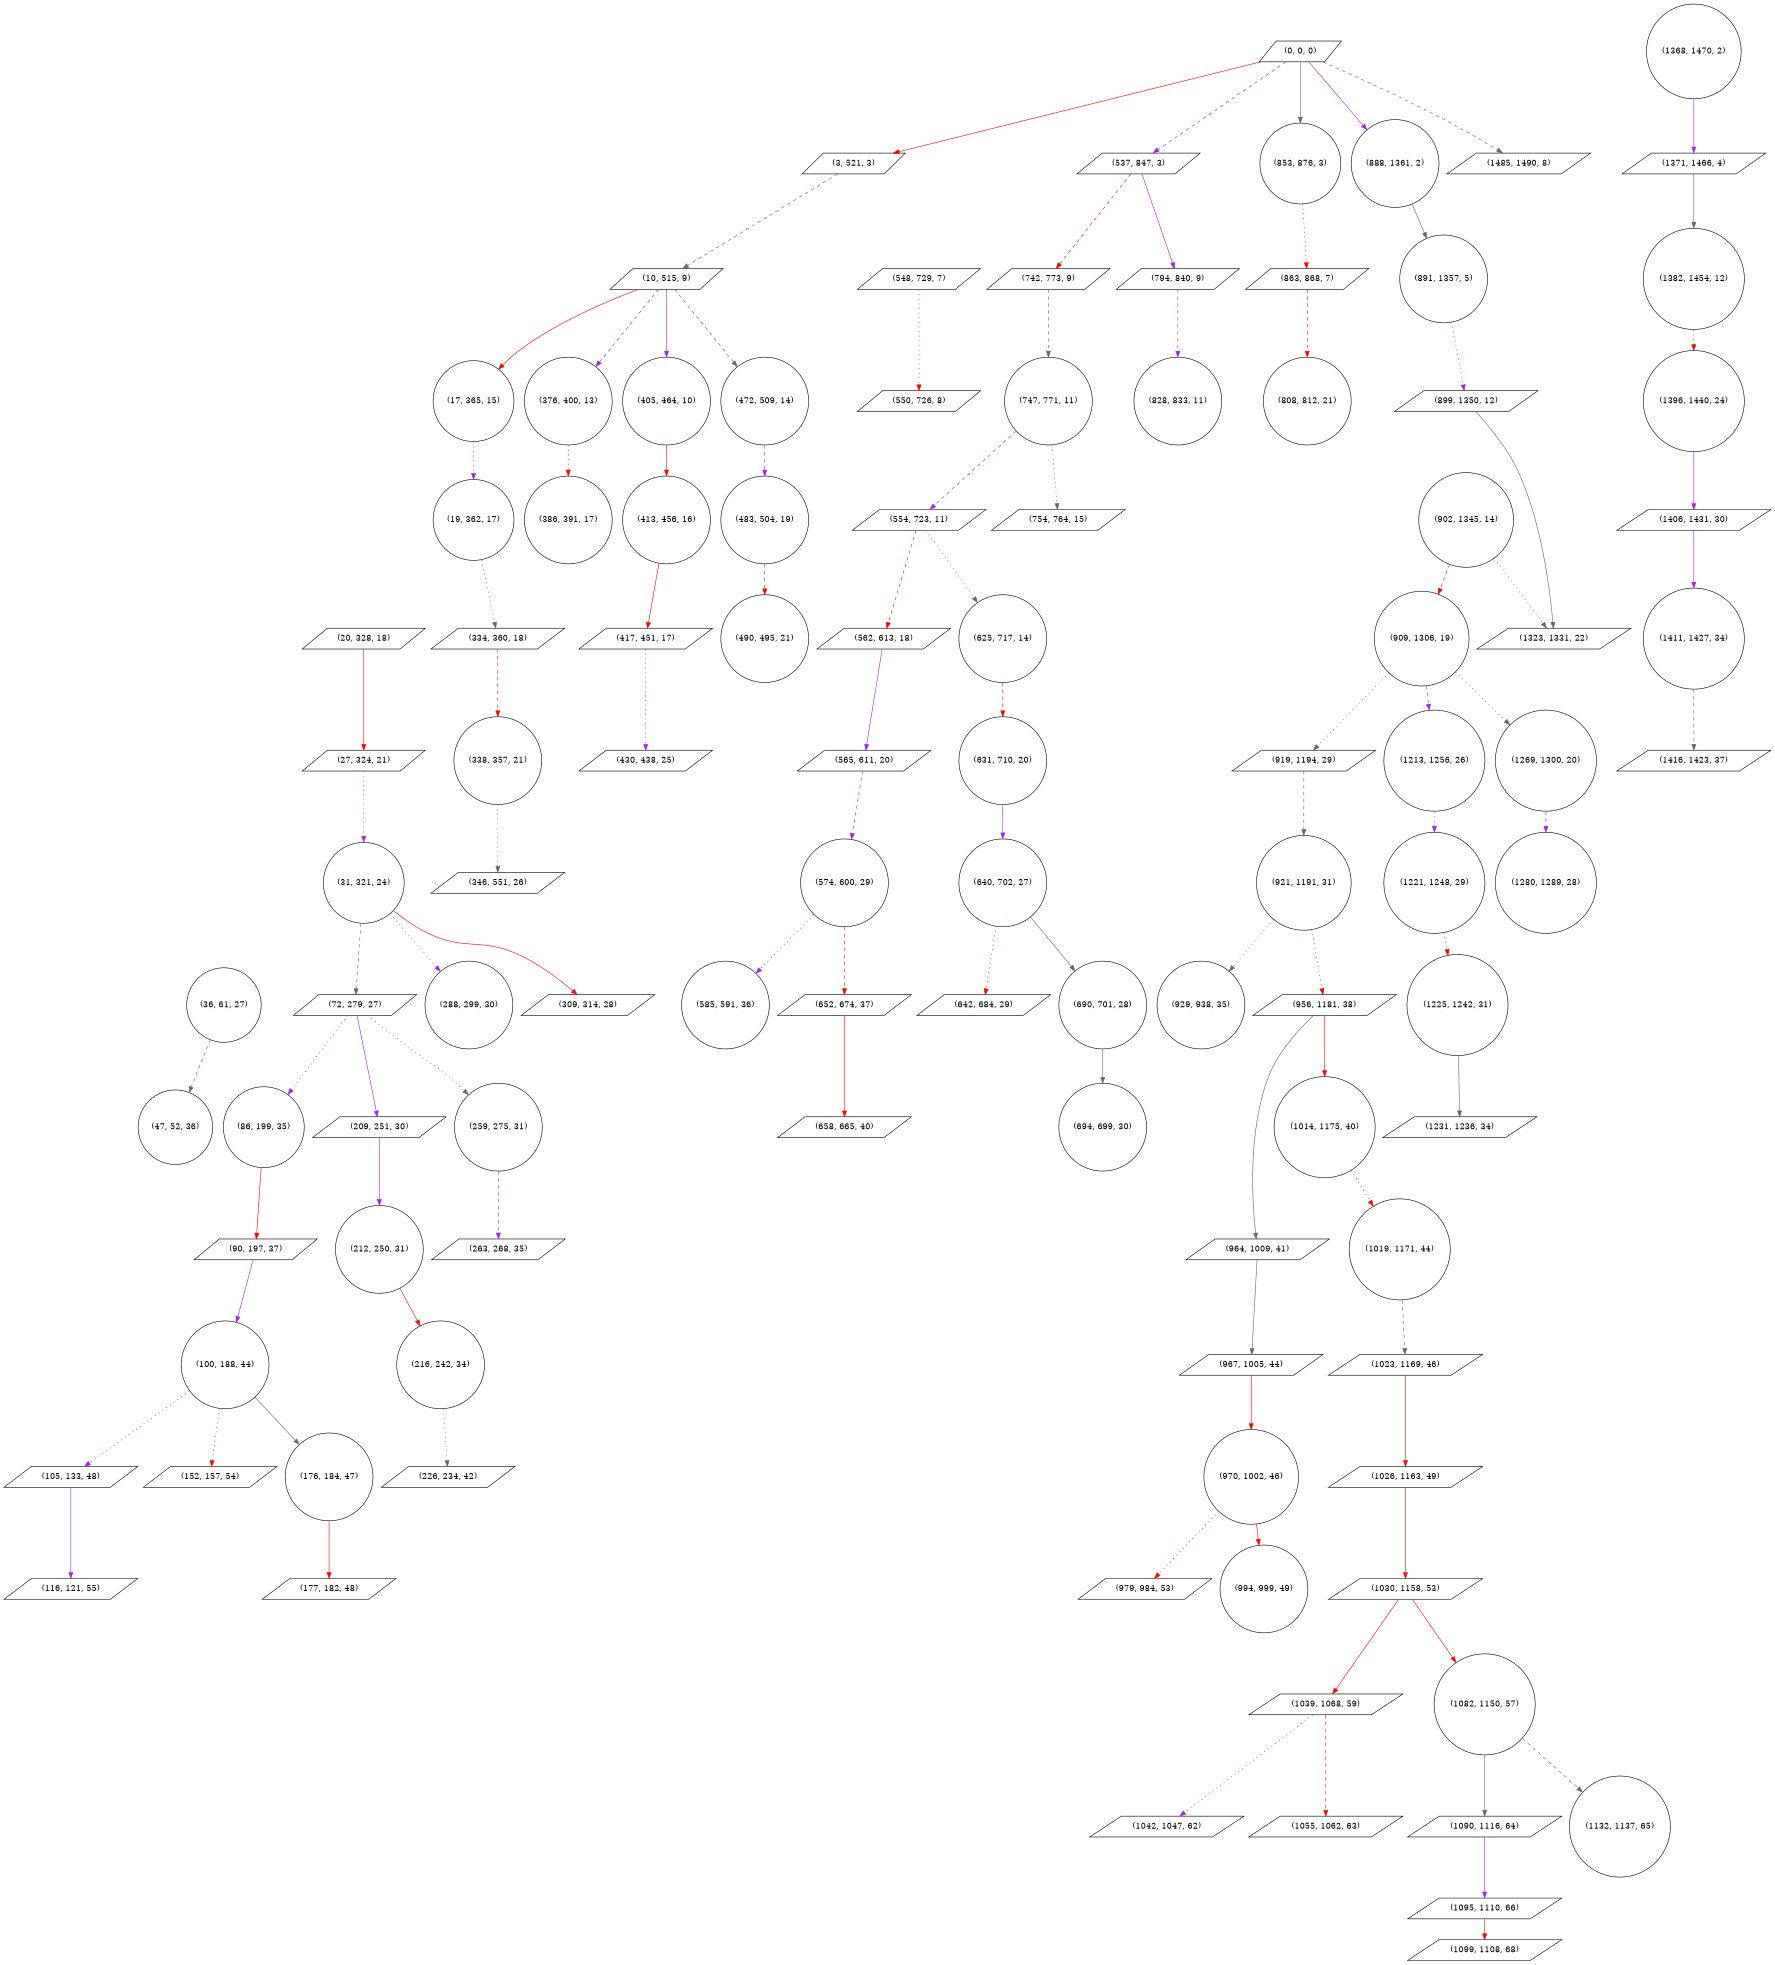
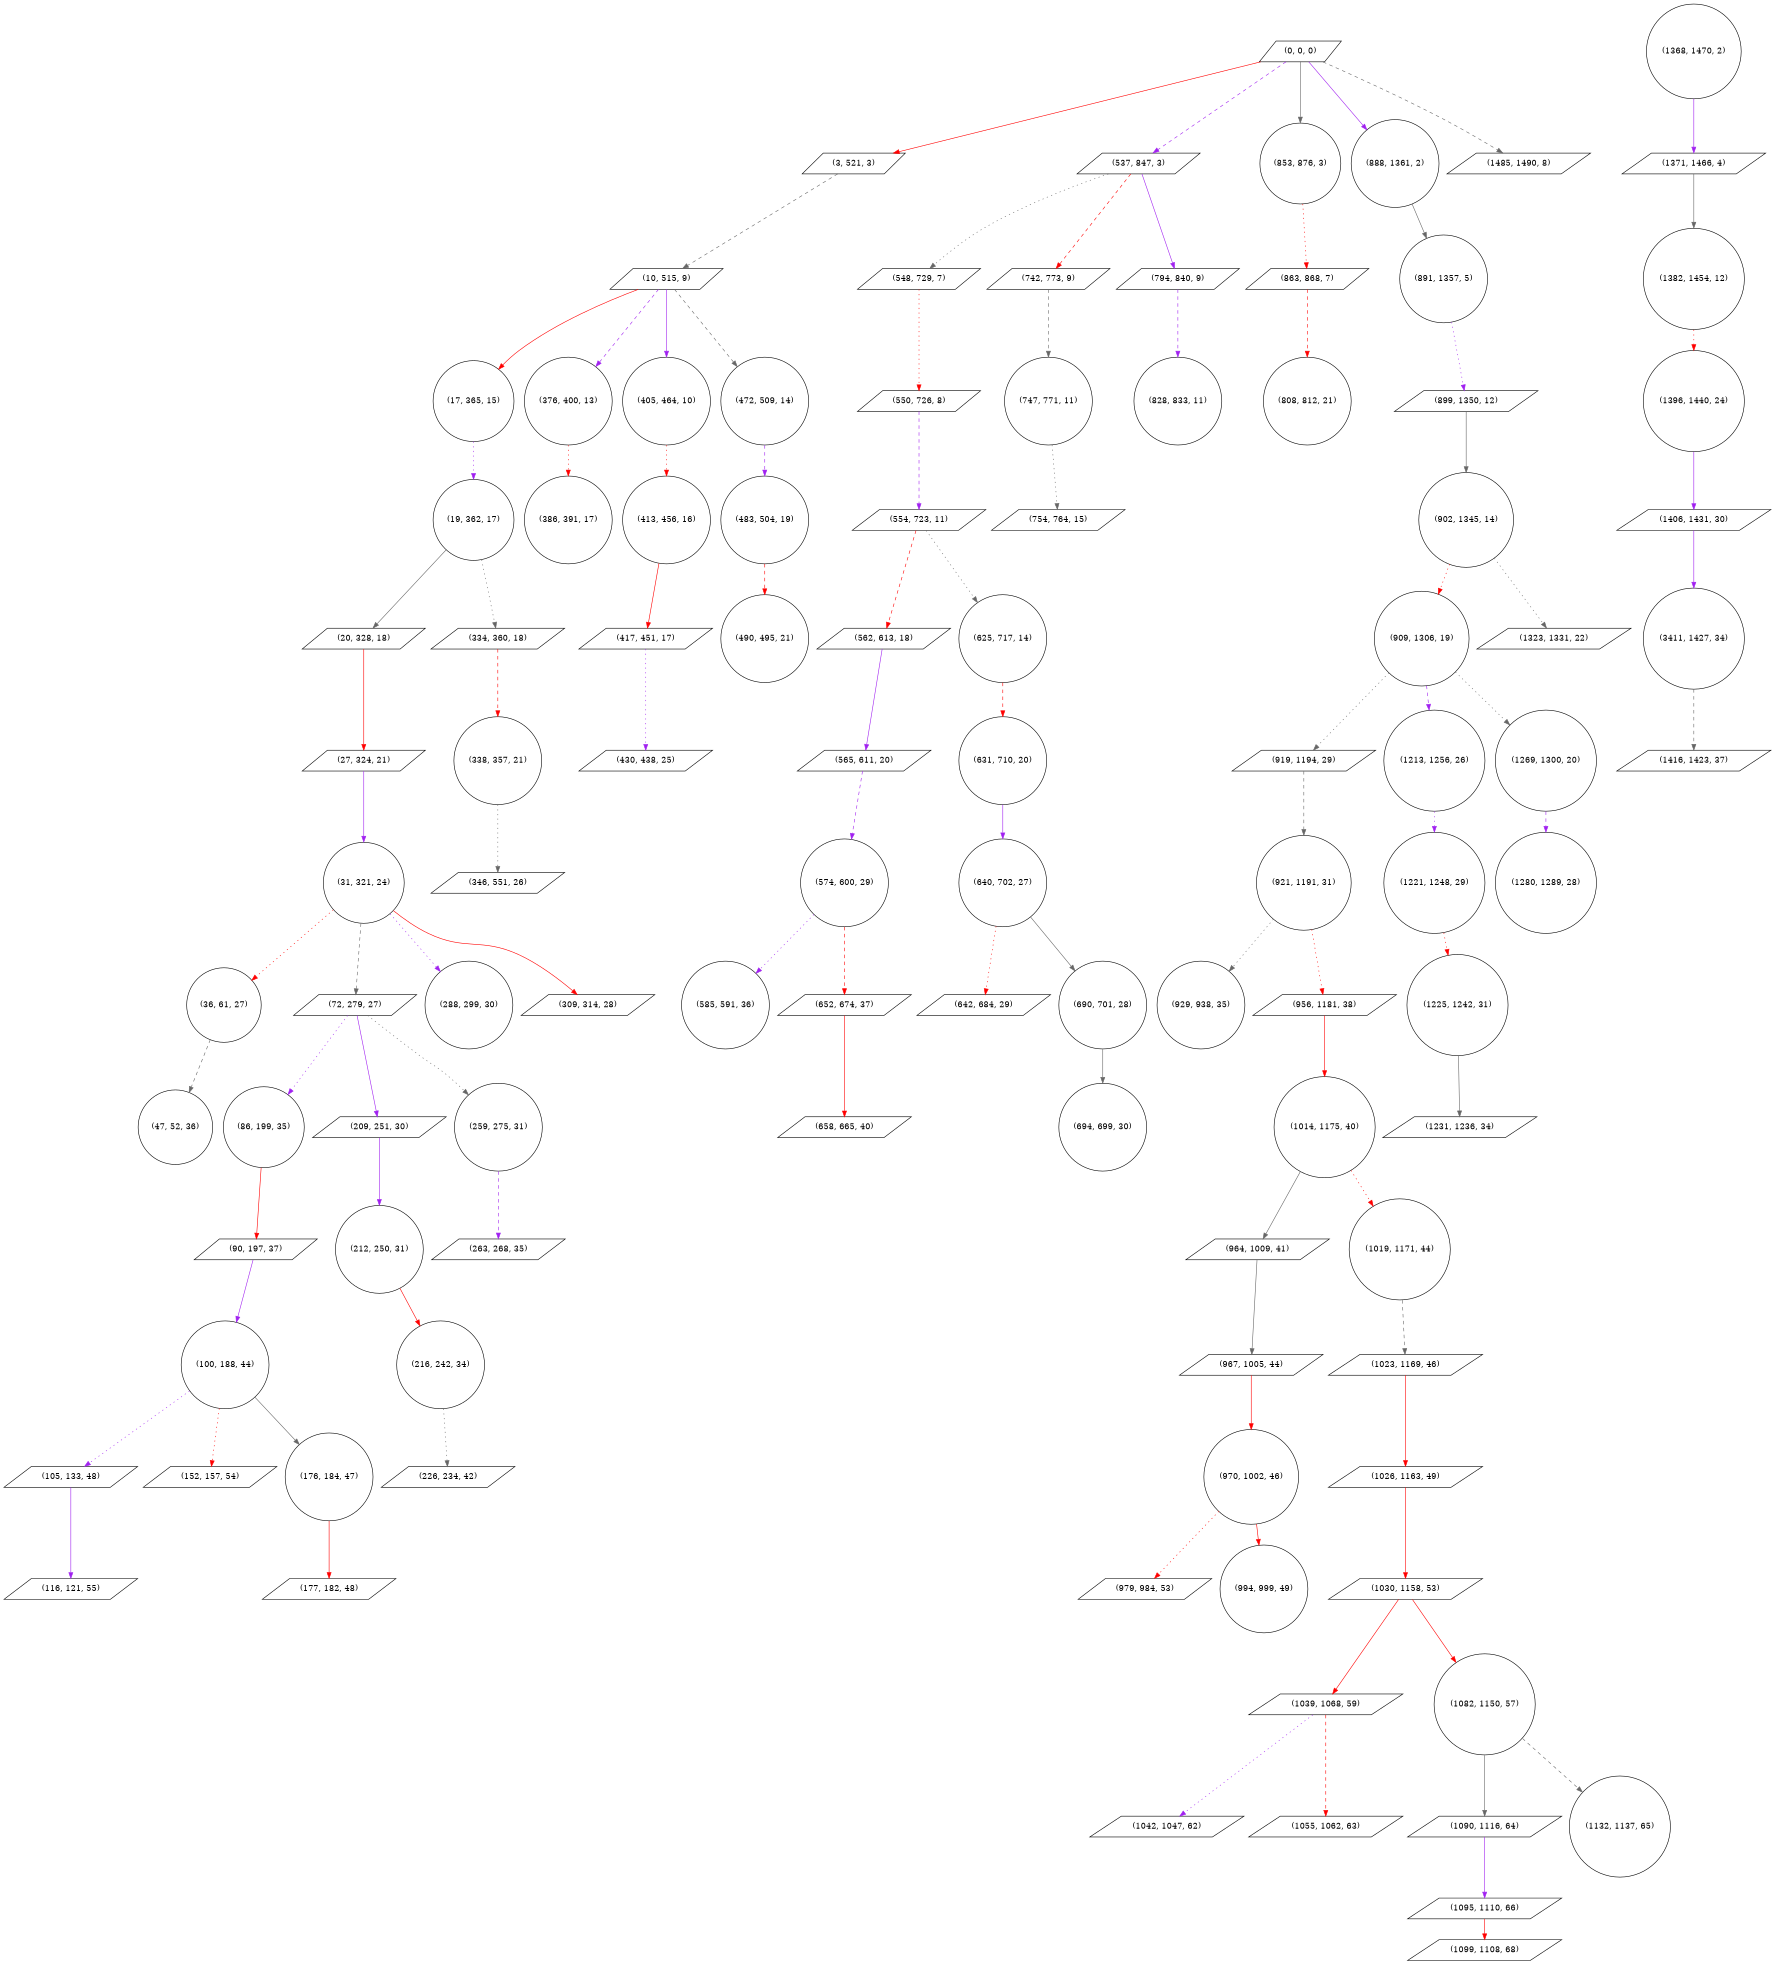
none -> (1017, 211)
(667, 458) -> (667, 458)
(975, 468) -> (919, 458)
(1532, 510) -> (1466, 439)
(1445, 576) -> (1445, 576)
none -> (412, 587)
(1694, 639) -> (1694, 639)
(364, 804) -> (364, 804)
none -> (295, 943)
(1258, 1116) -> (1283, 1203)
